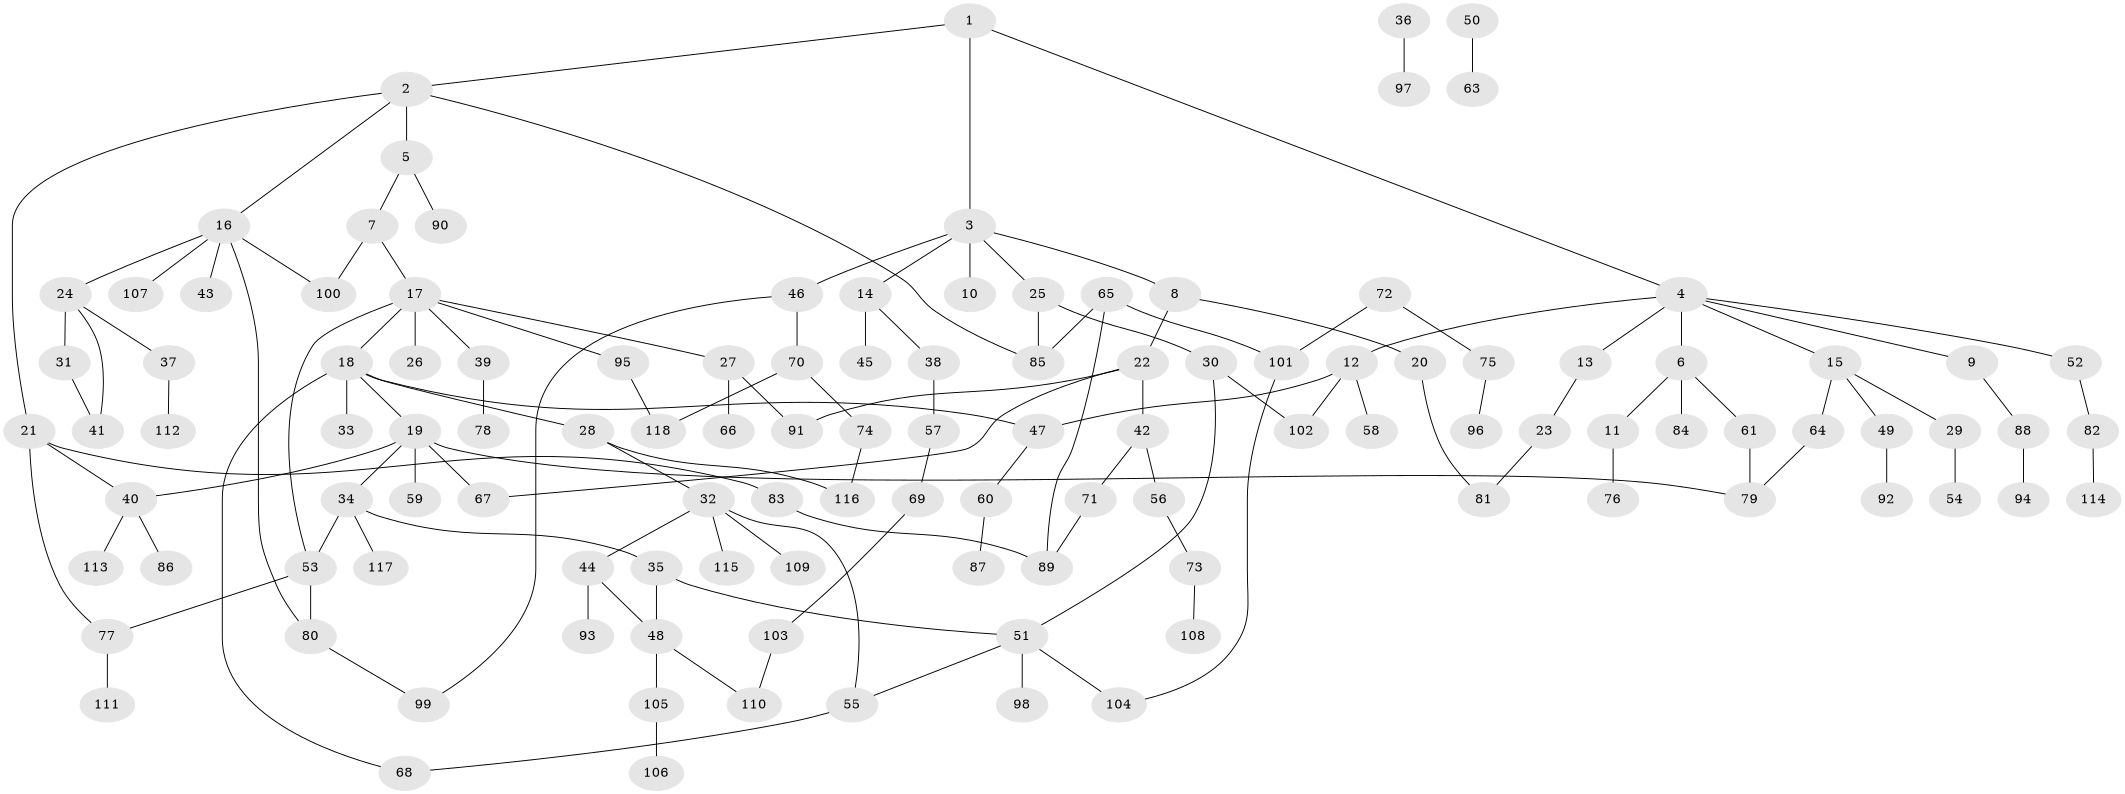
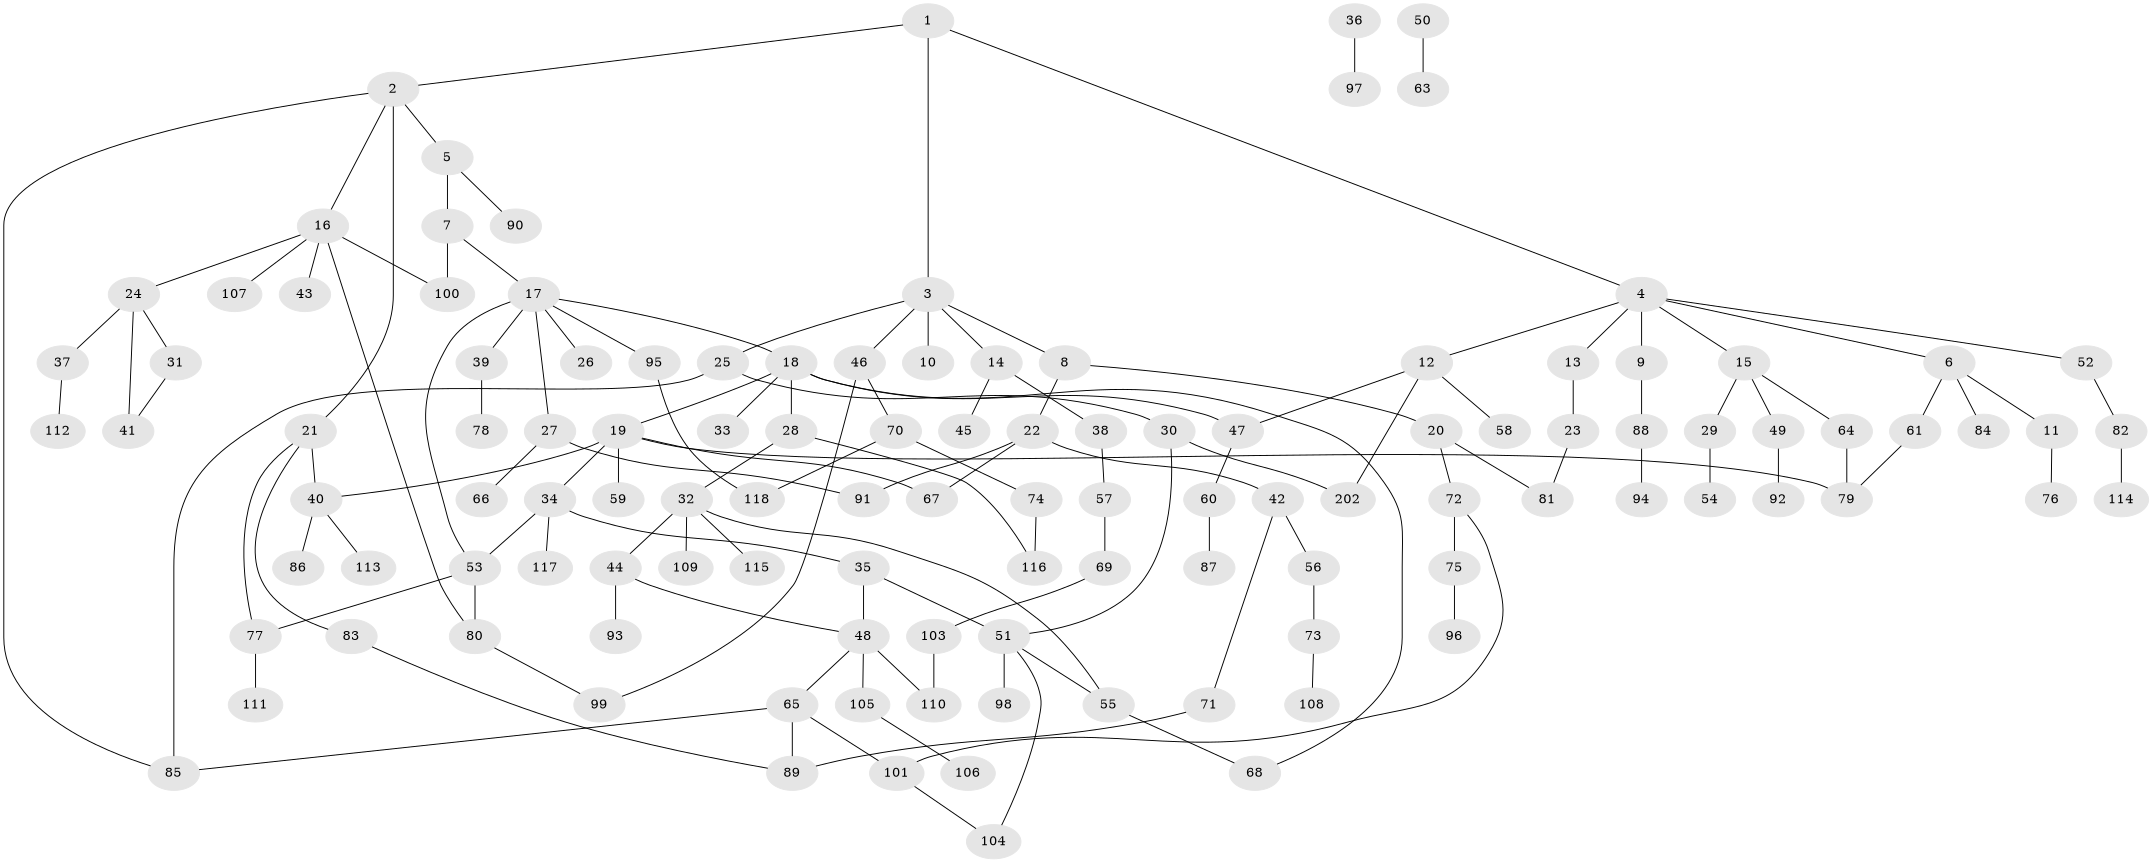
(1302, 431) -> (1348, 500)
none -> (1445, 466)
none -> (828, 671)
